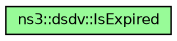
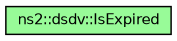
(88, 20) -> (88, 20)
